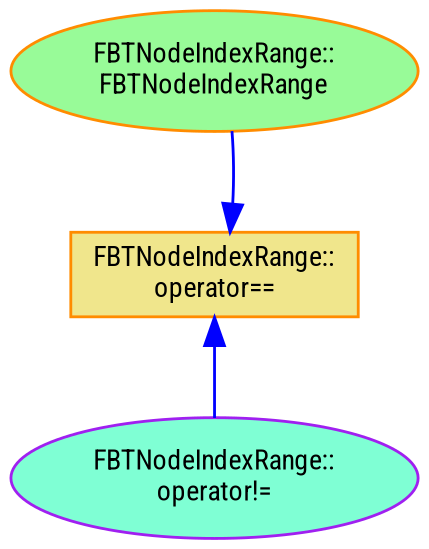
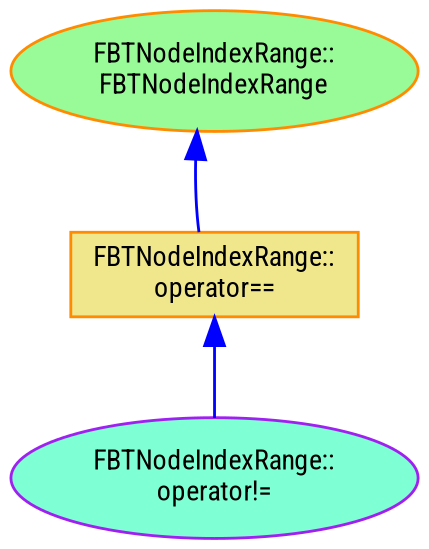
(234, 168) -> (196, 196)
